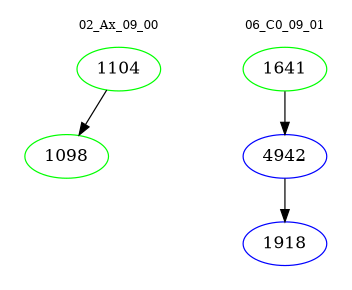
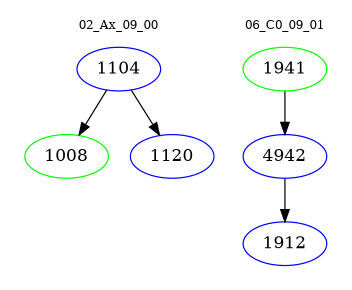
(119, 69) -> (119, 69)
(285, 69) -> (285, 69)
(67, 156) -> (67, 156)
none -> (172, 156)
(285, 244) -> (285, 244)
